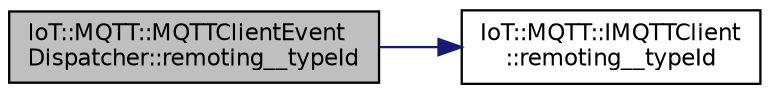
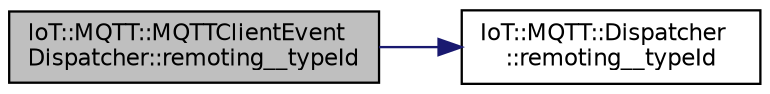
(611, 47) -> (611, 47)
